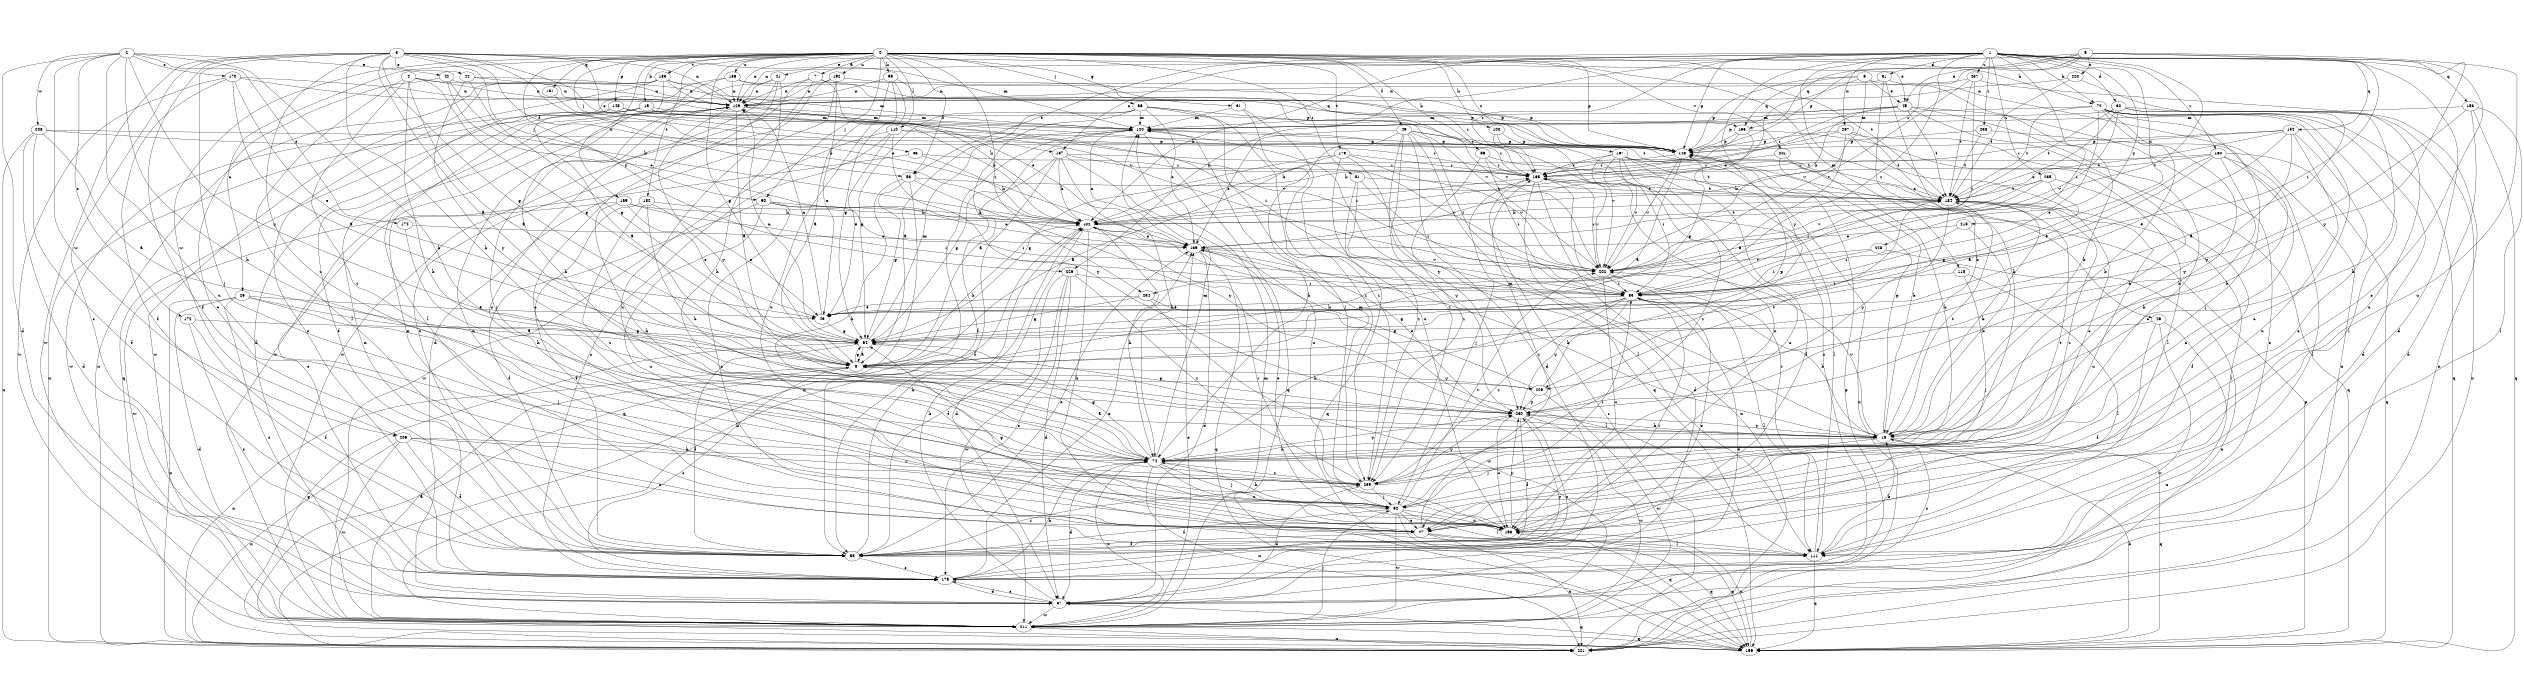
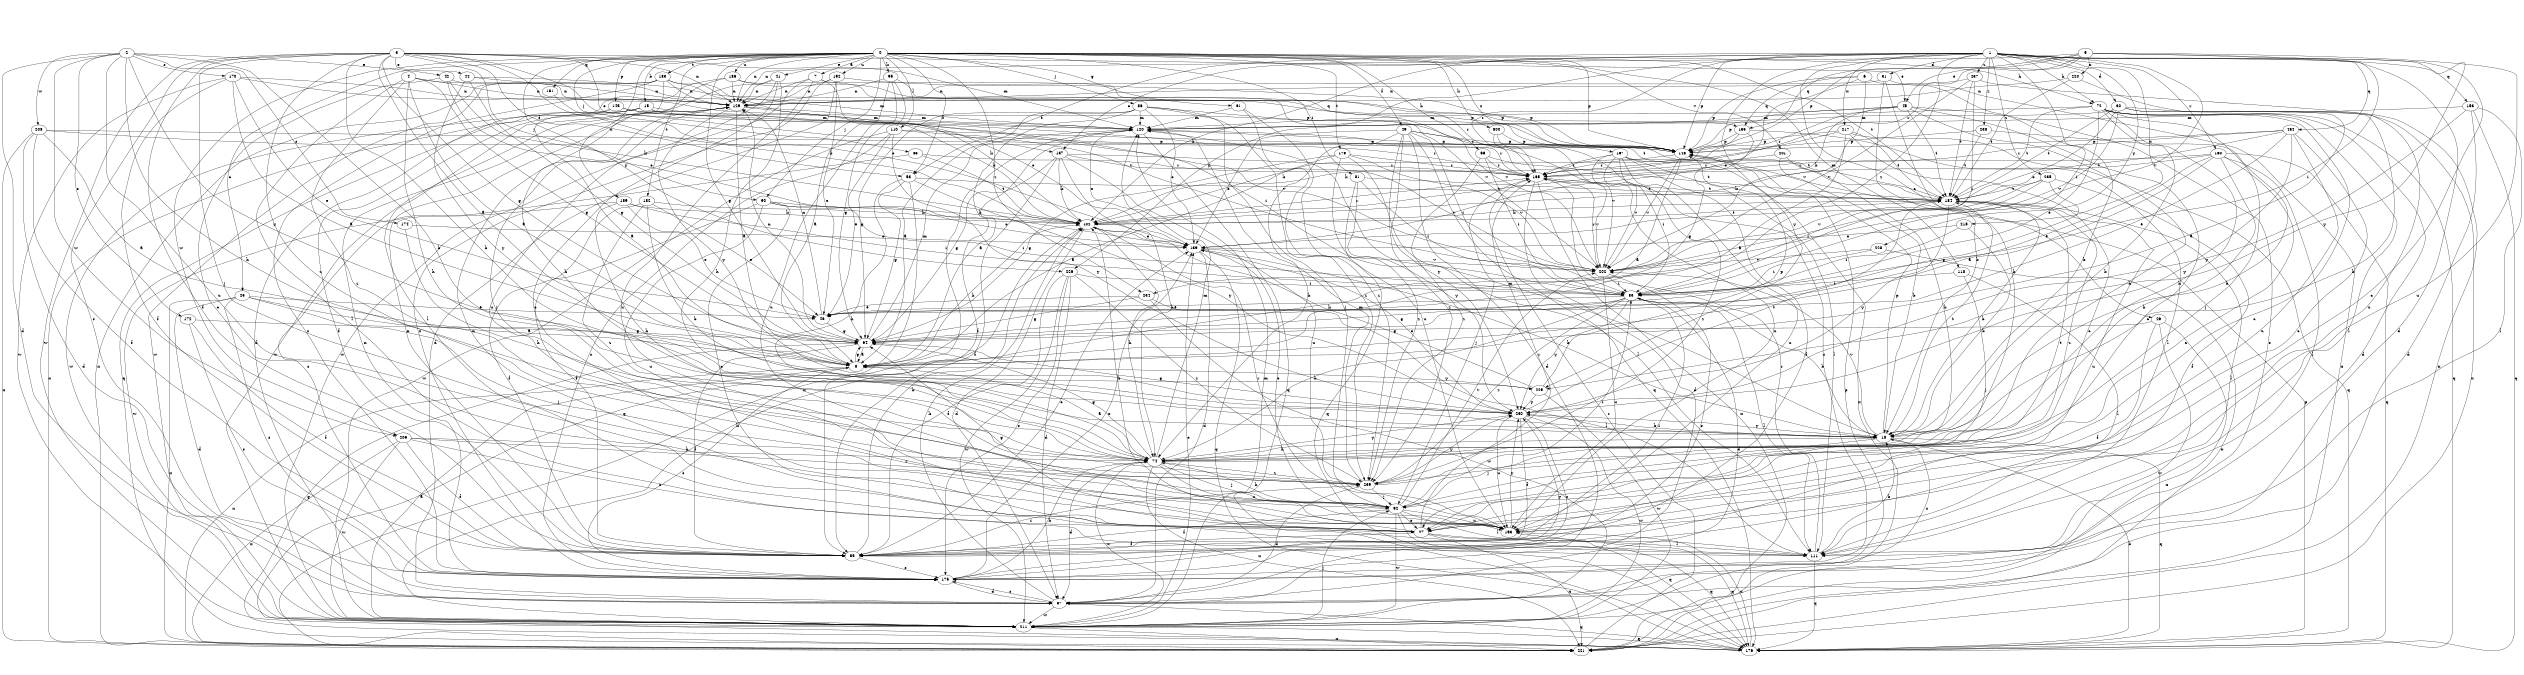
(1884, 91) -> none
(1497, 130) -> (1497, 130)
(1846, 130) -> (1846, 130)
(2291, 130) -> (2291, 130)
(1004, 189) -> (1004, 189)
(1163, 503) -> (1148, 469)
(1749, 651) -> (1749, 651)
